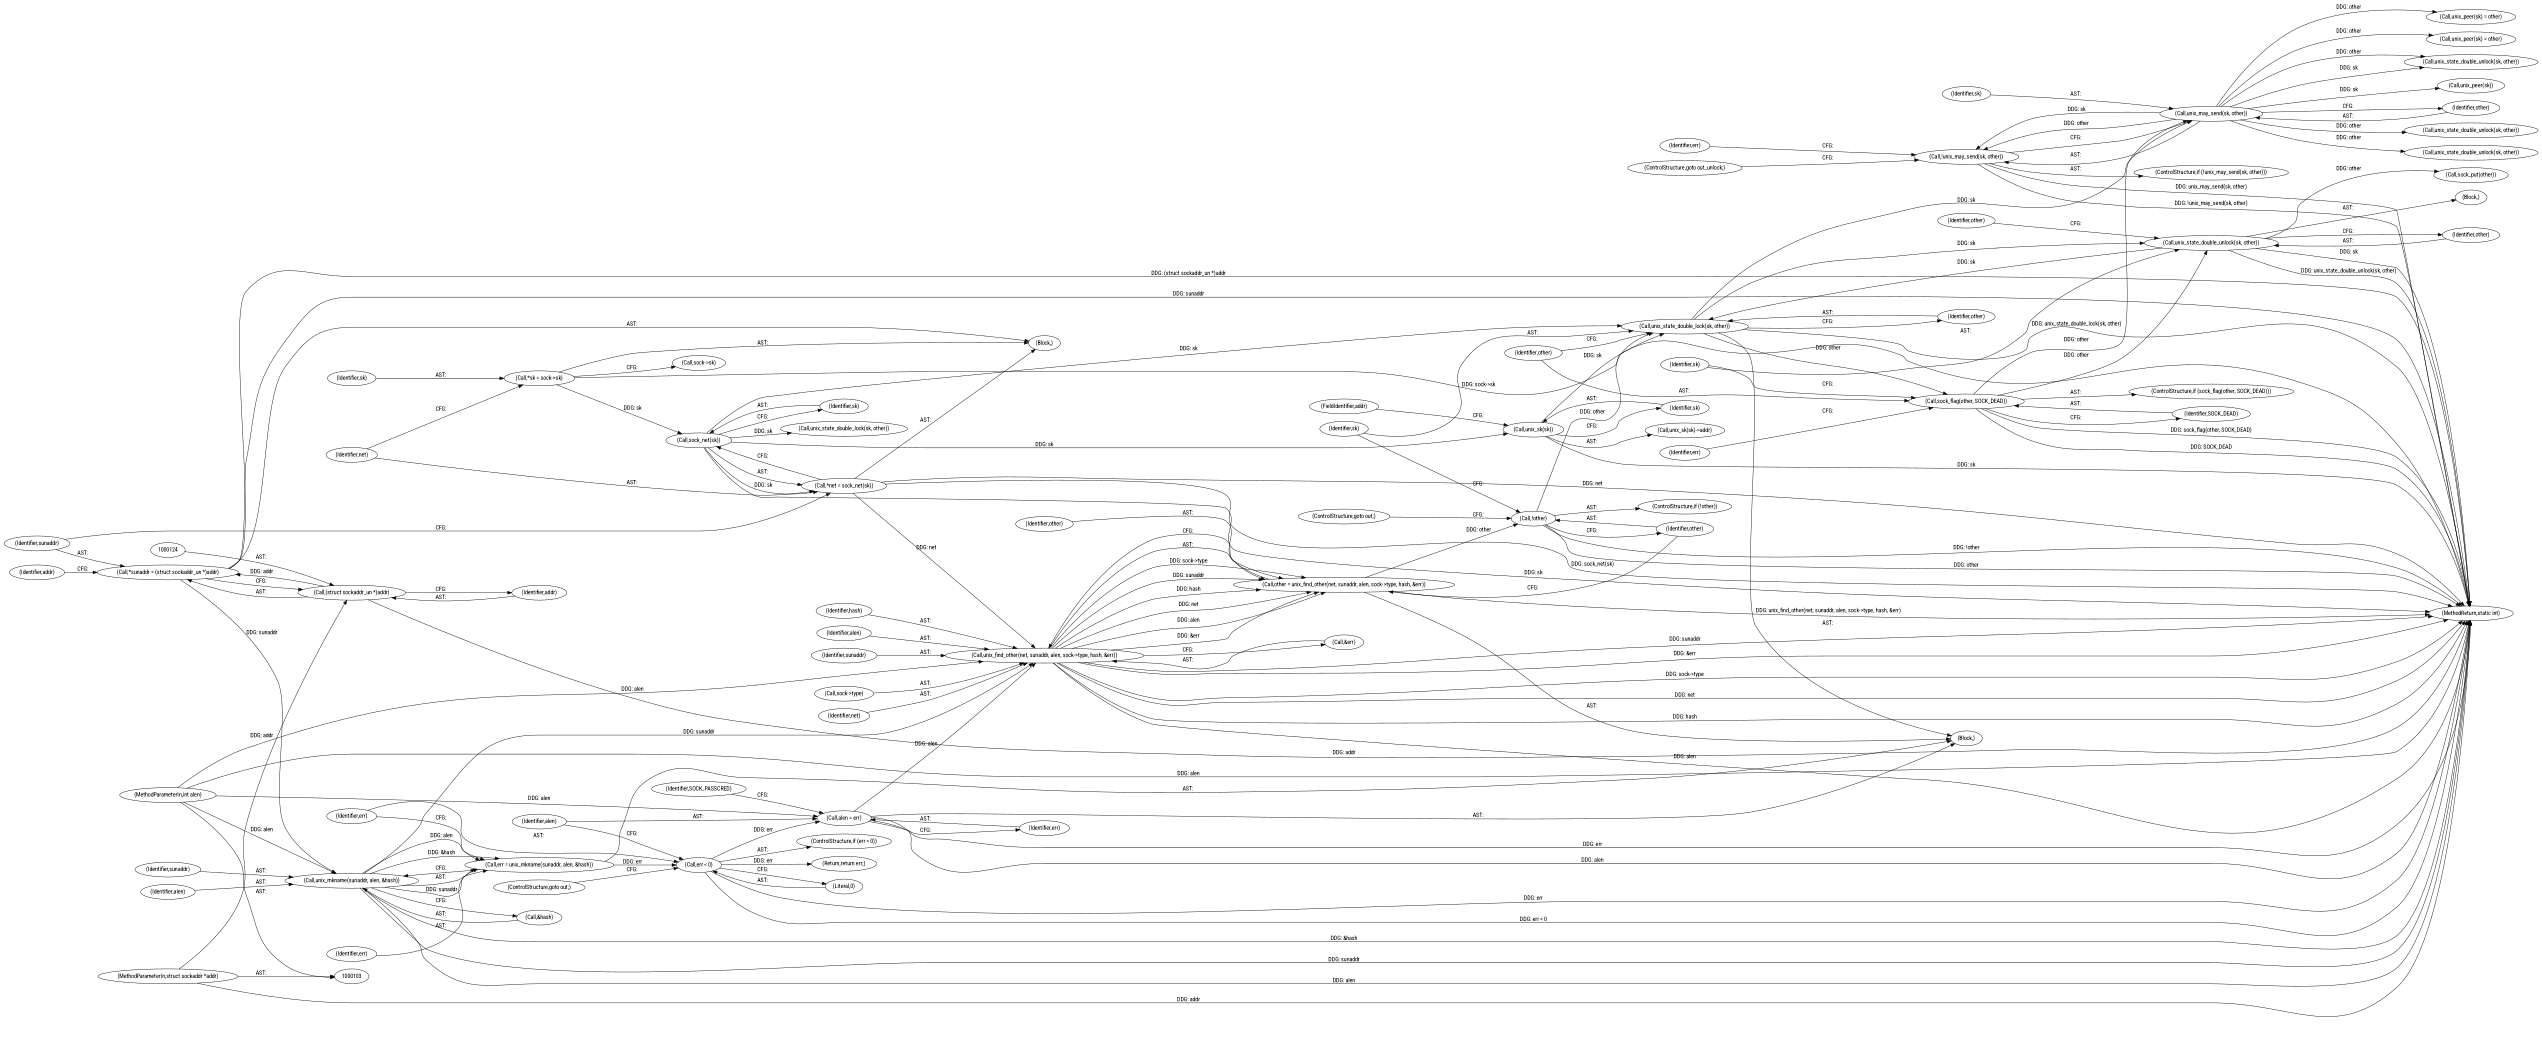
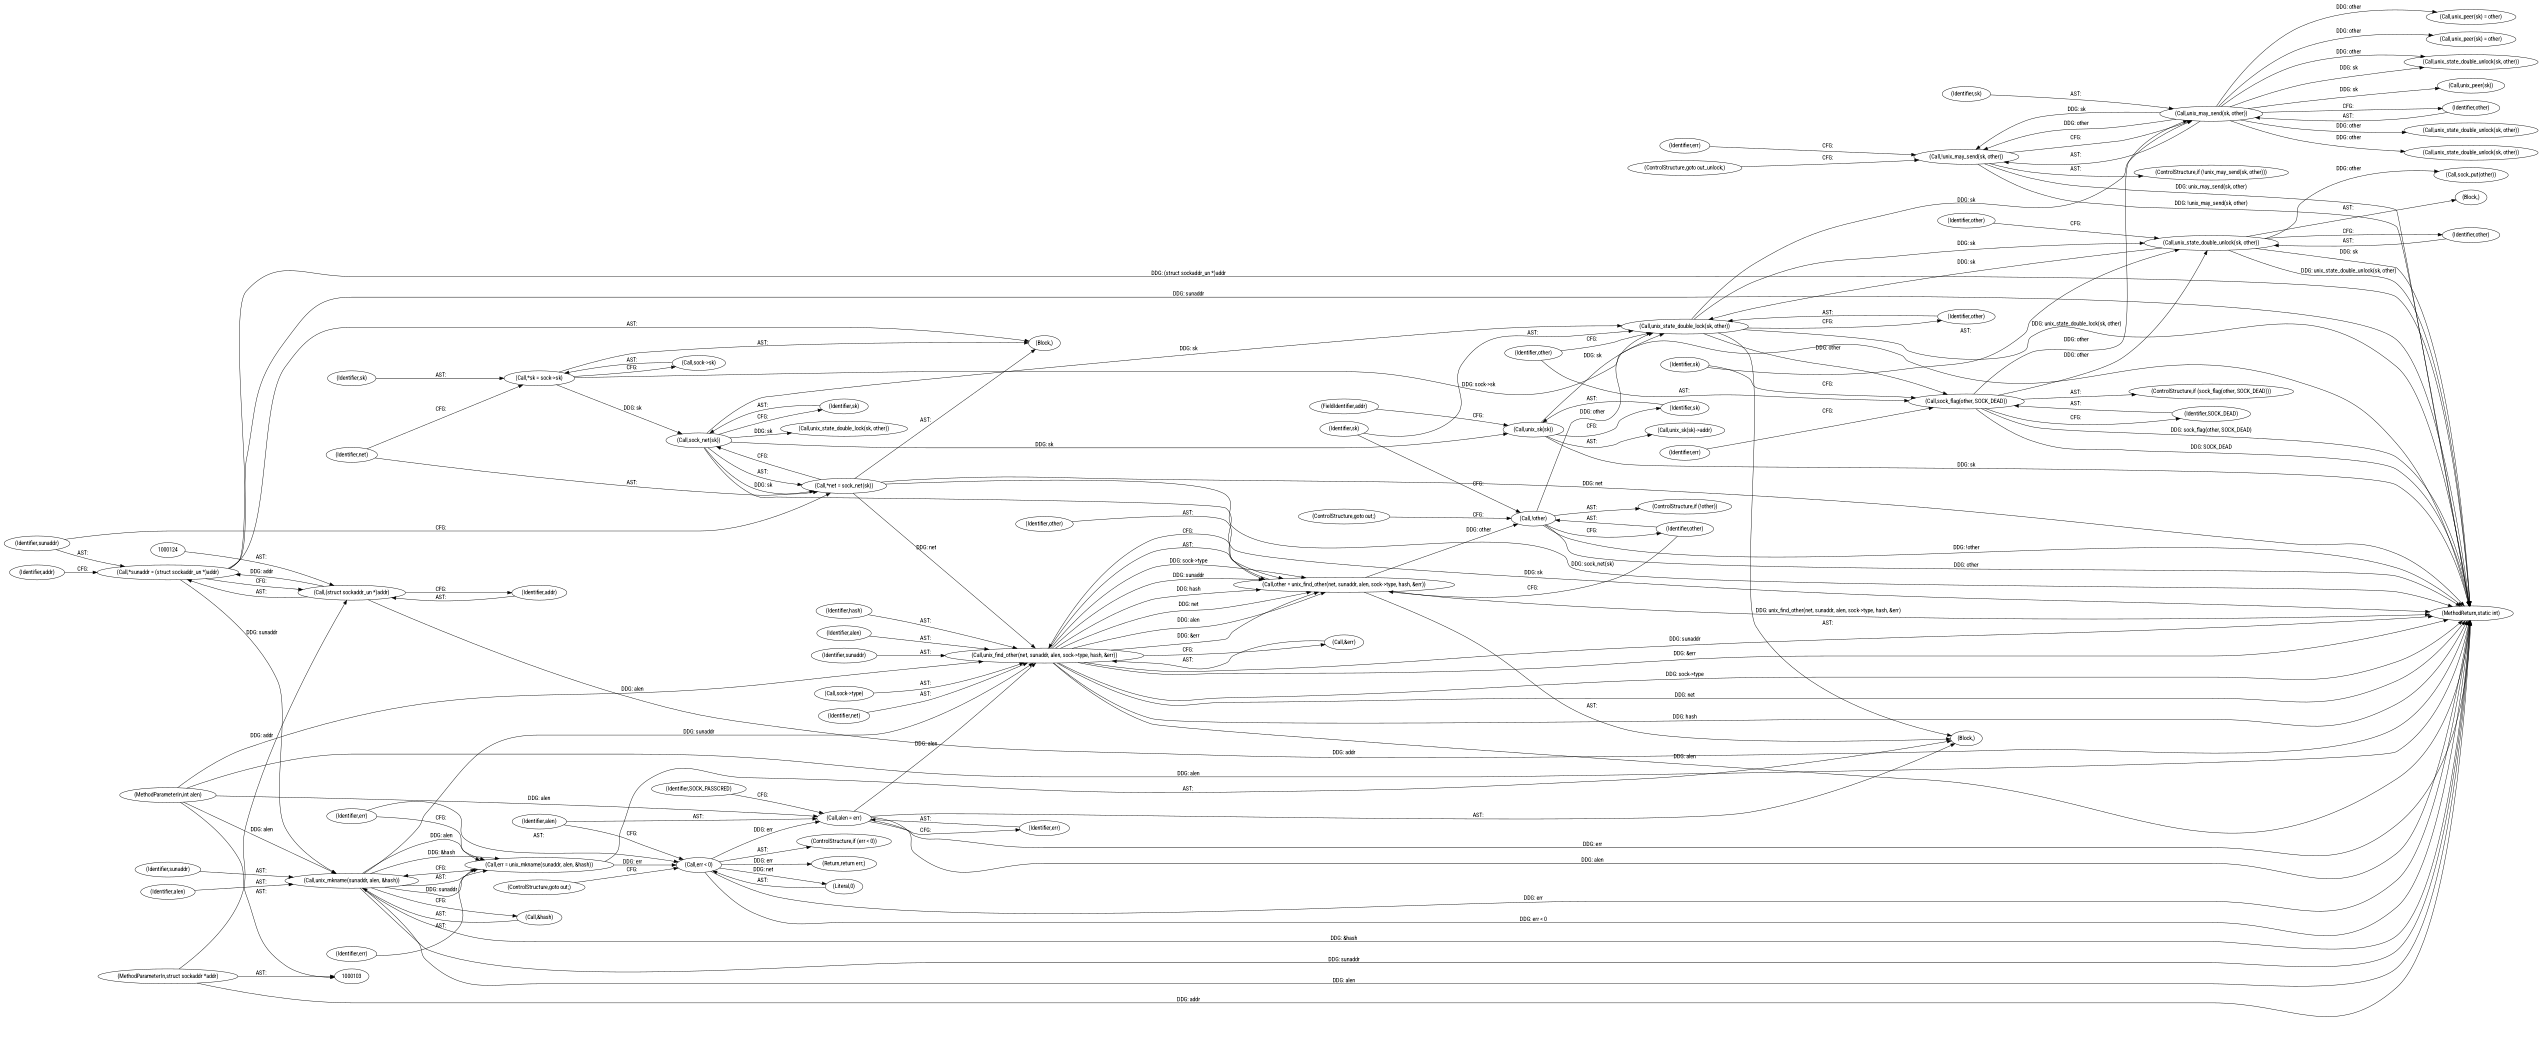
none -> (620, 365)
(763, 870) -> (763, 870)
